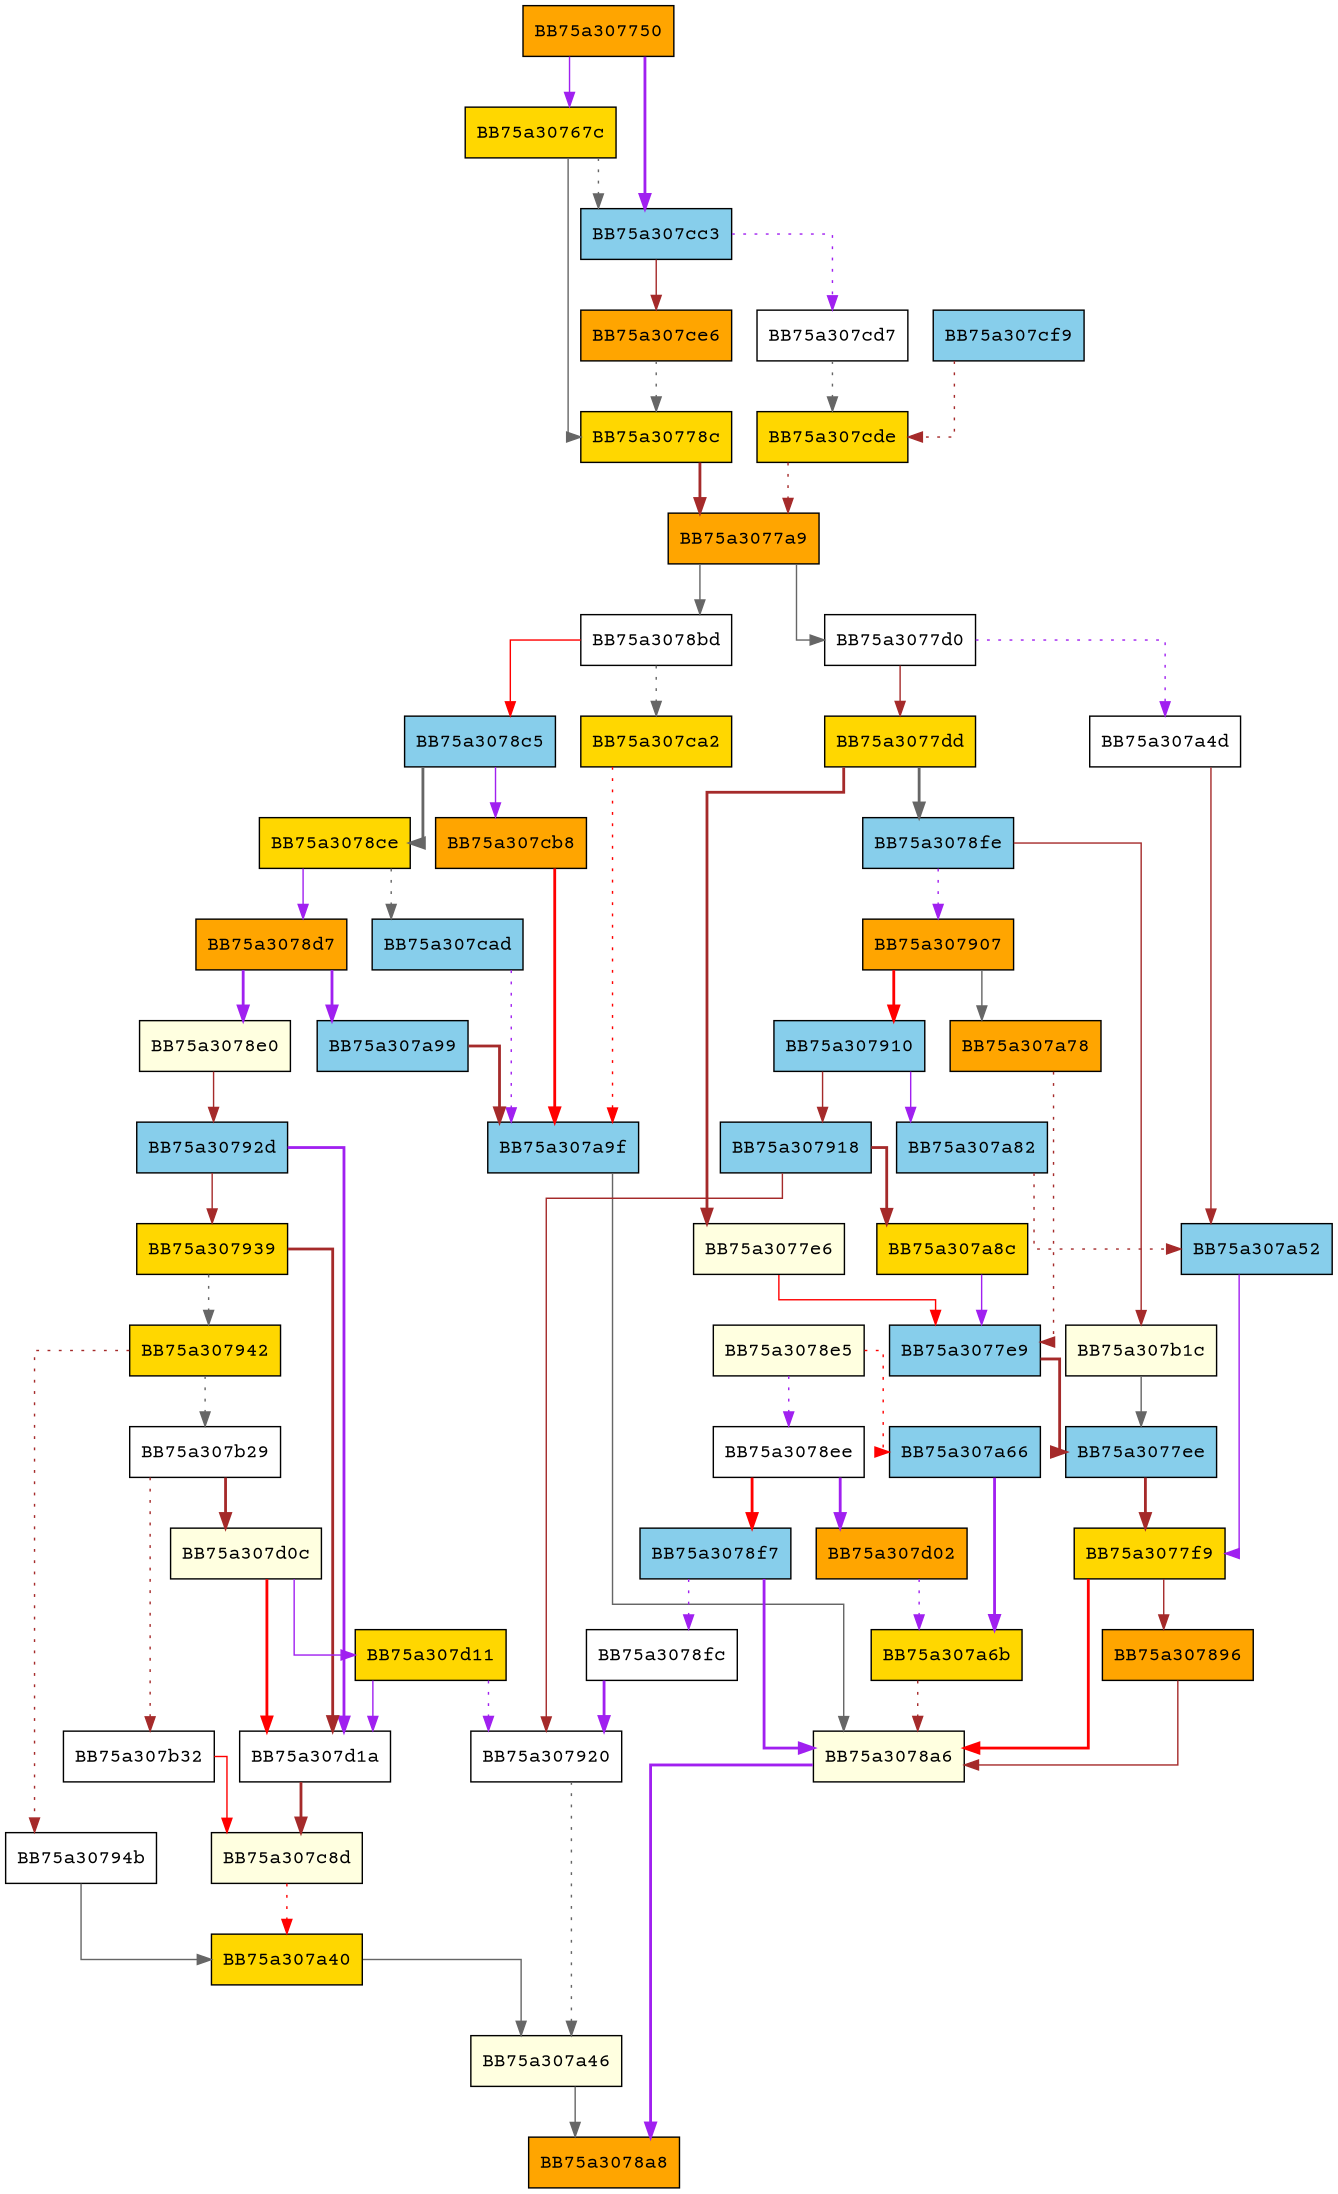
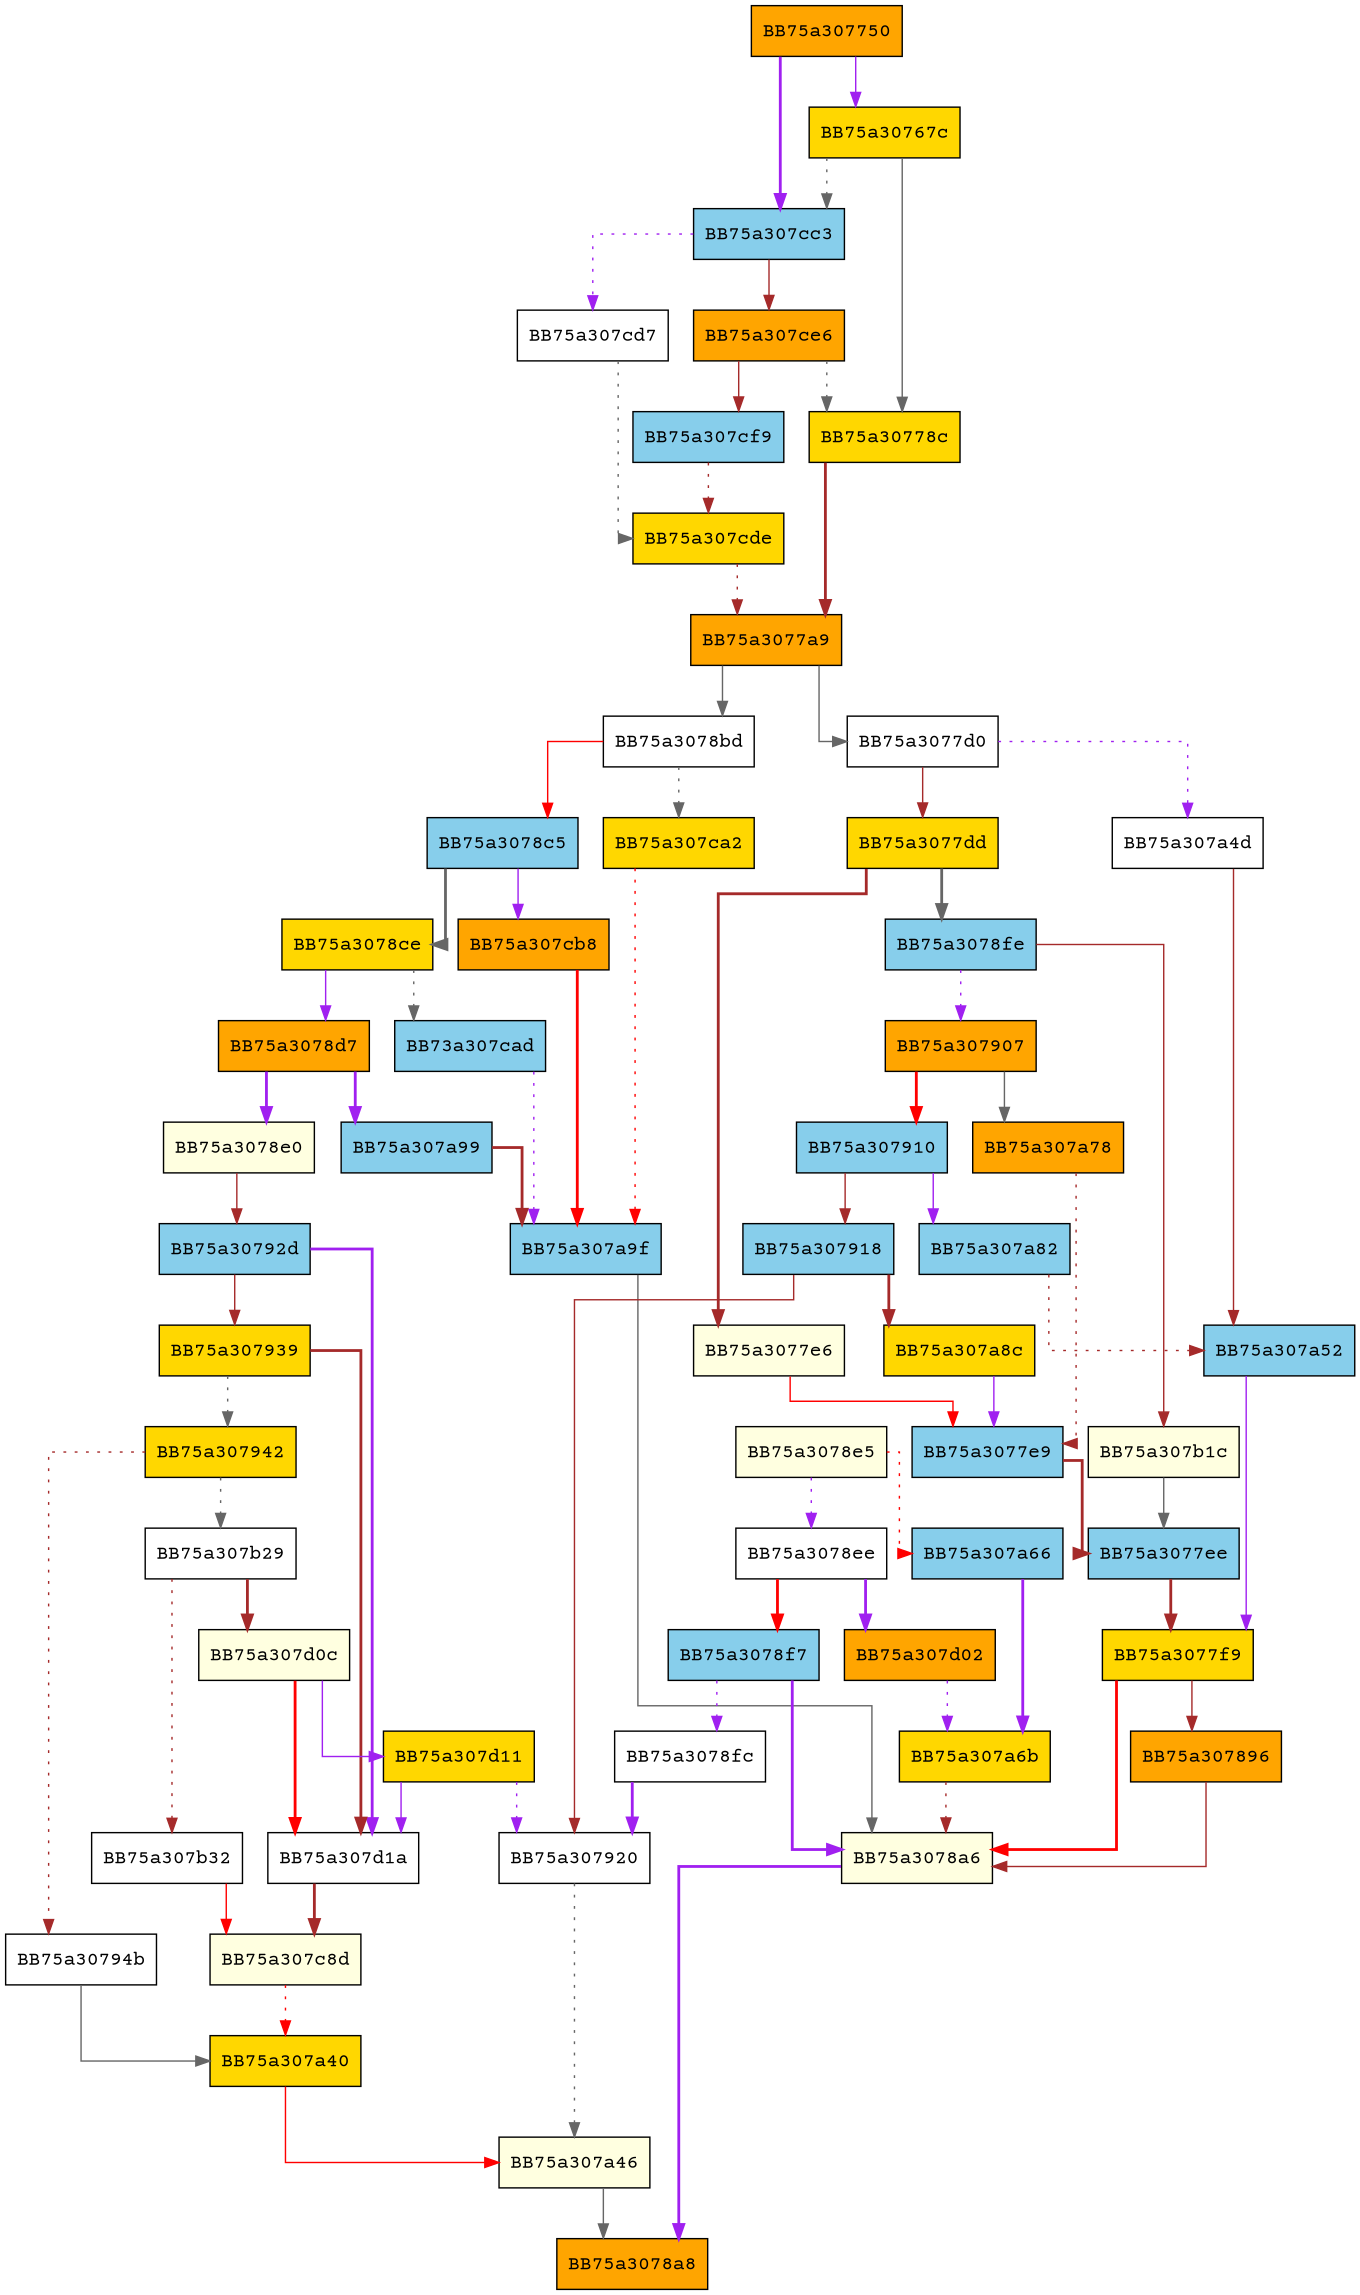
none -> (739, 379)
(448, 945) -> (470, 1046)
(473, 1960) -> (347, 2163)
